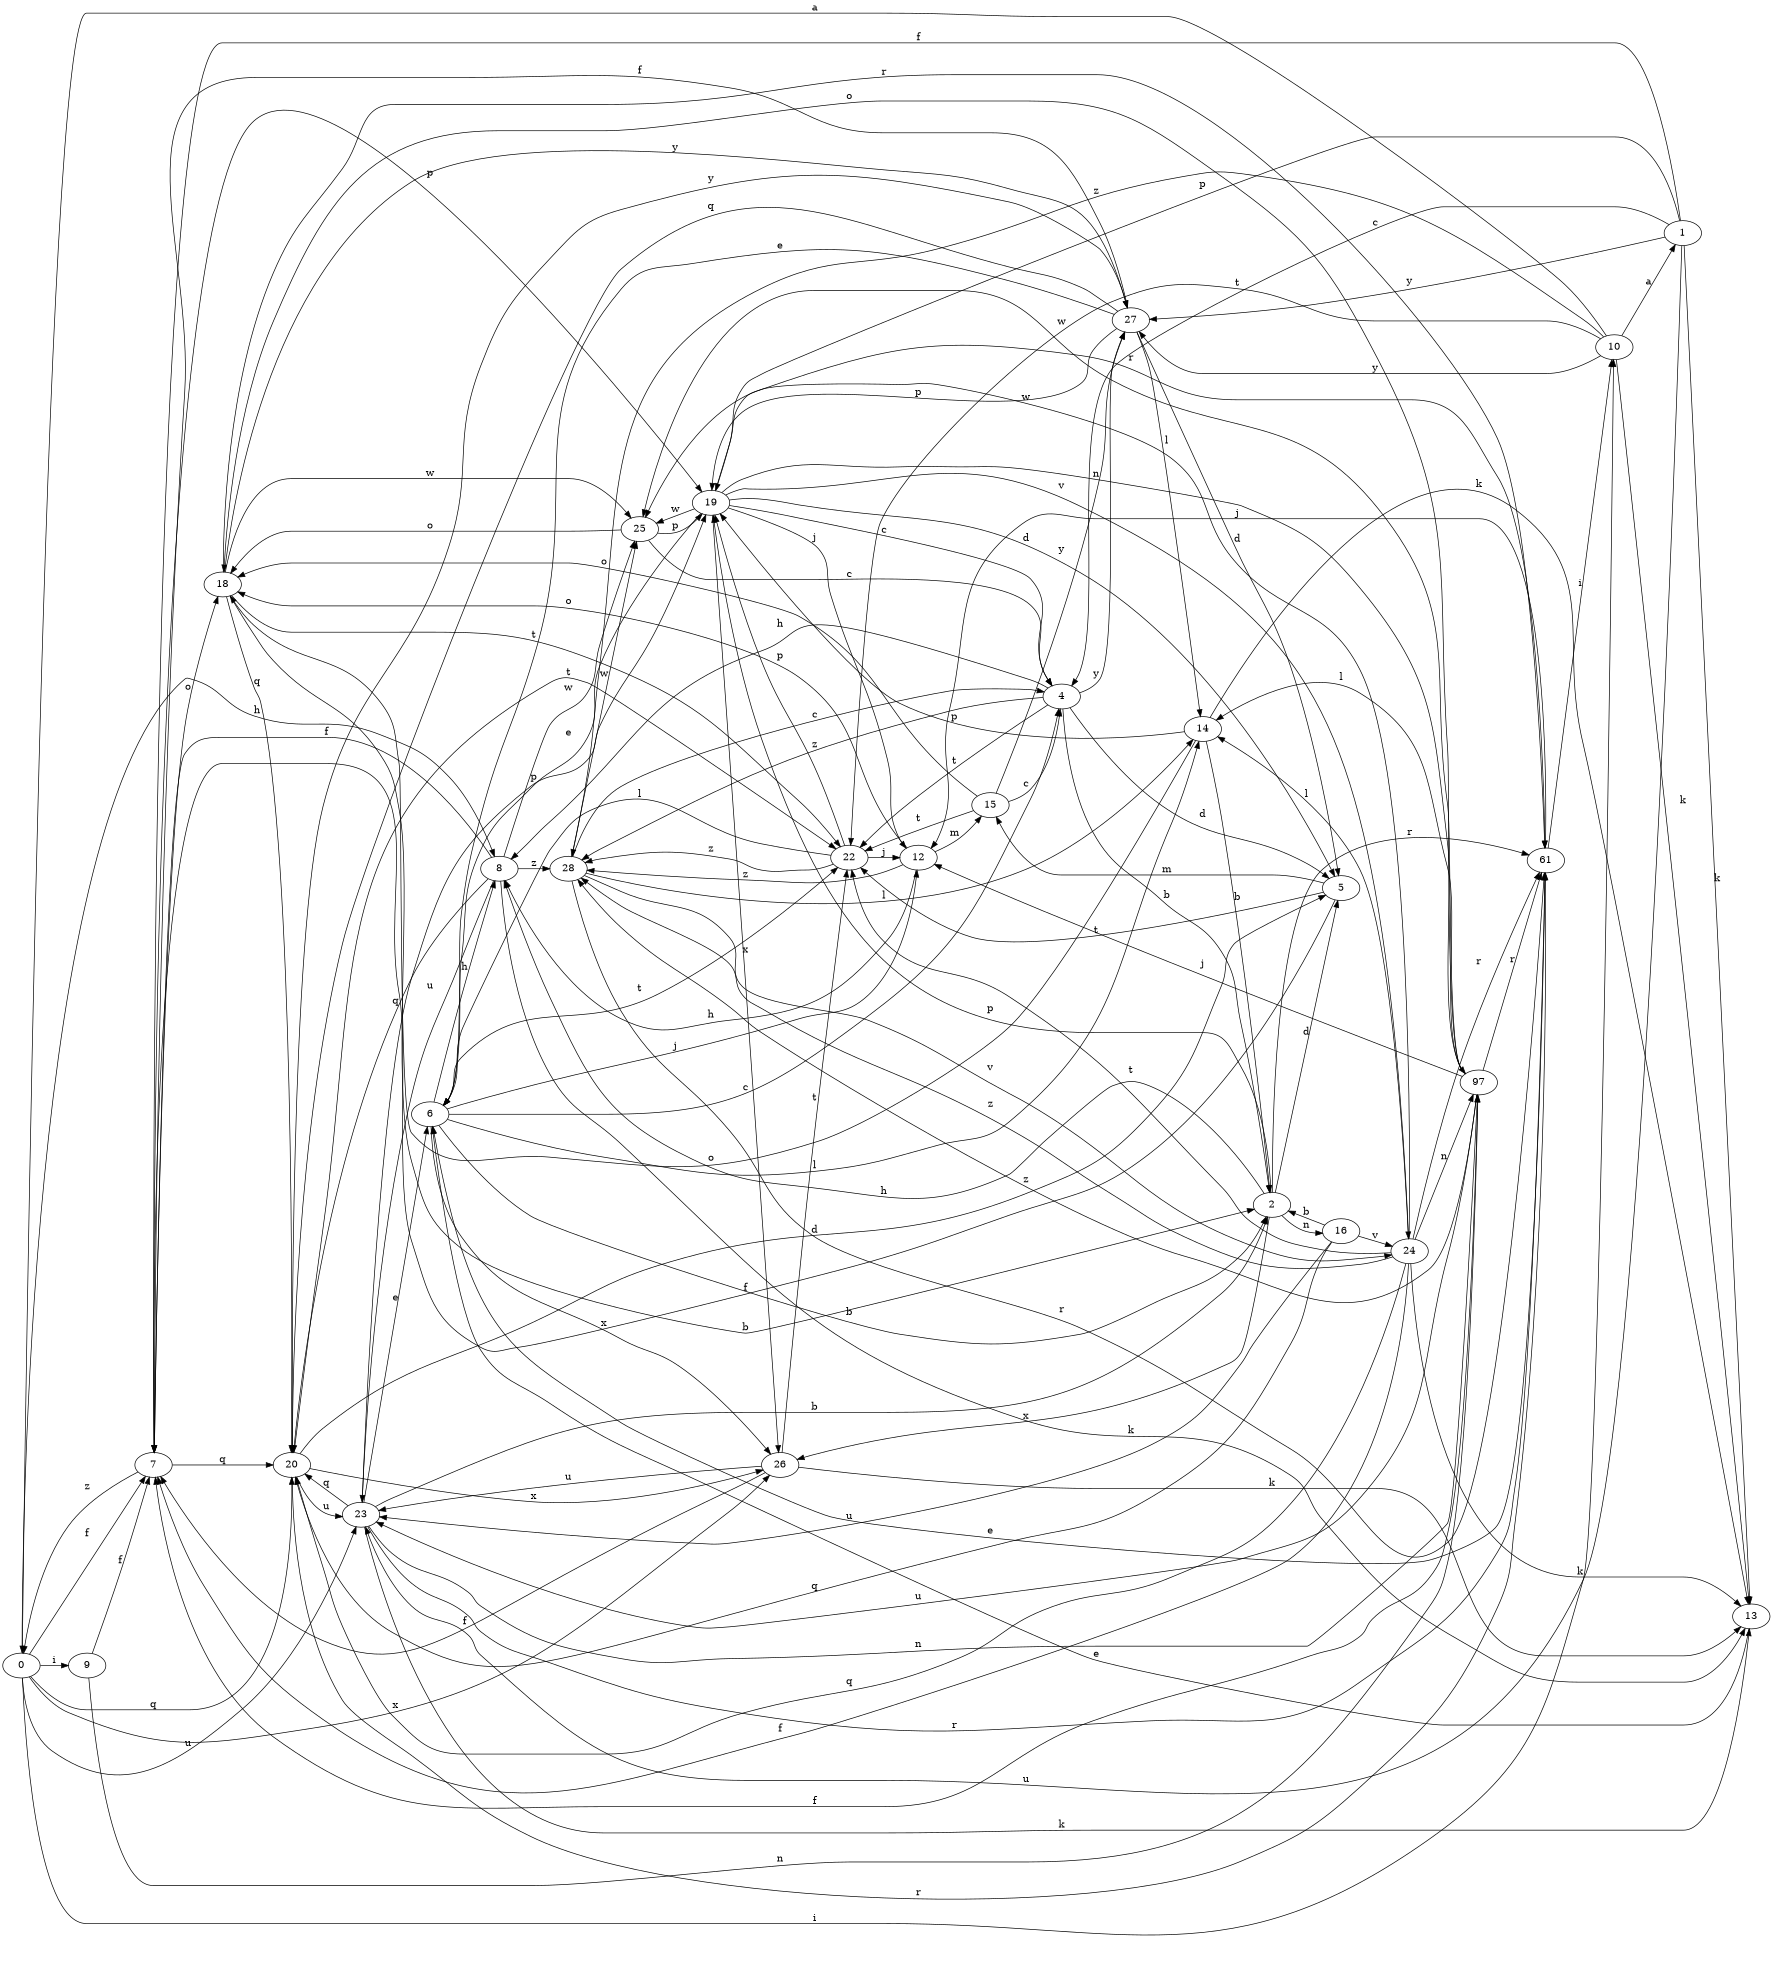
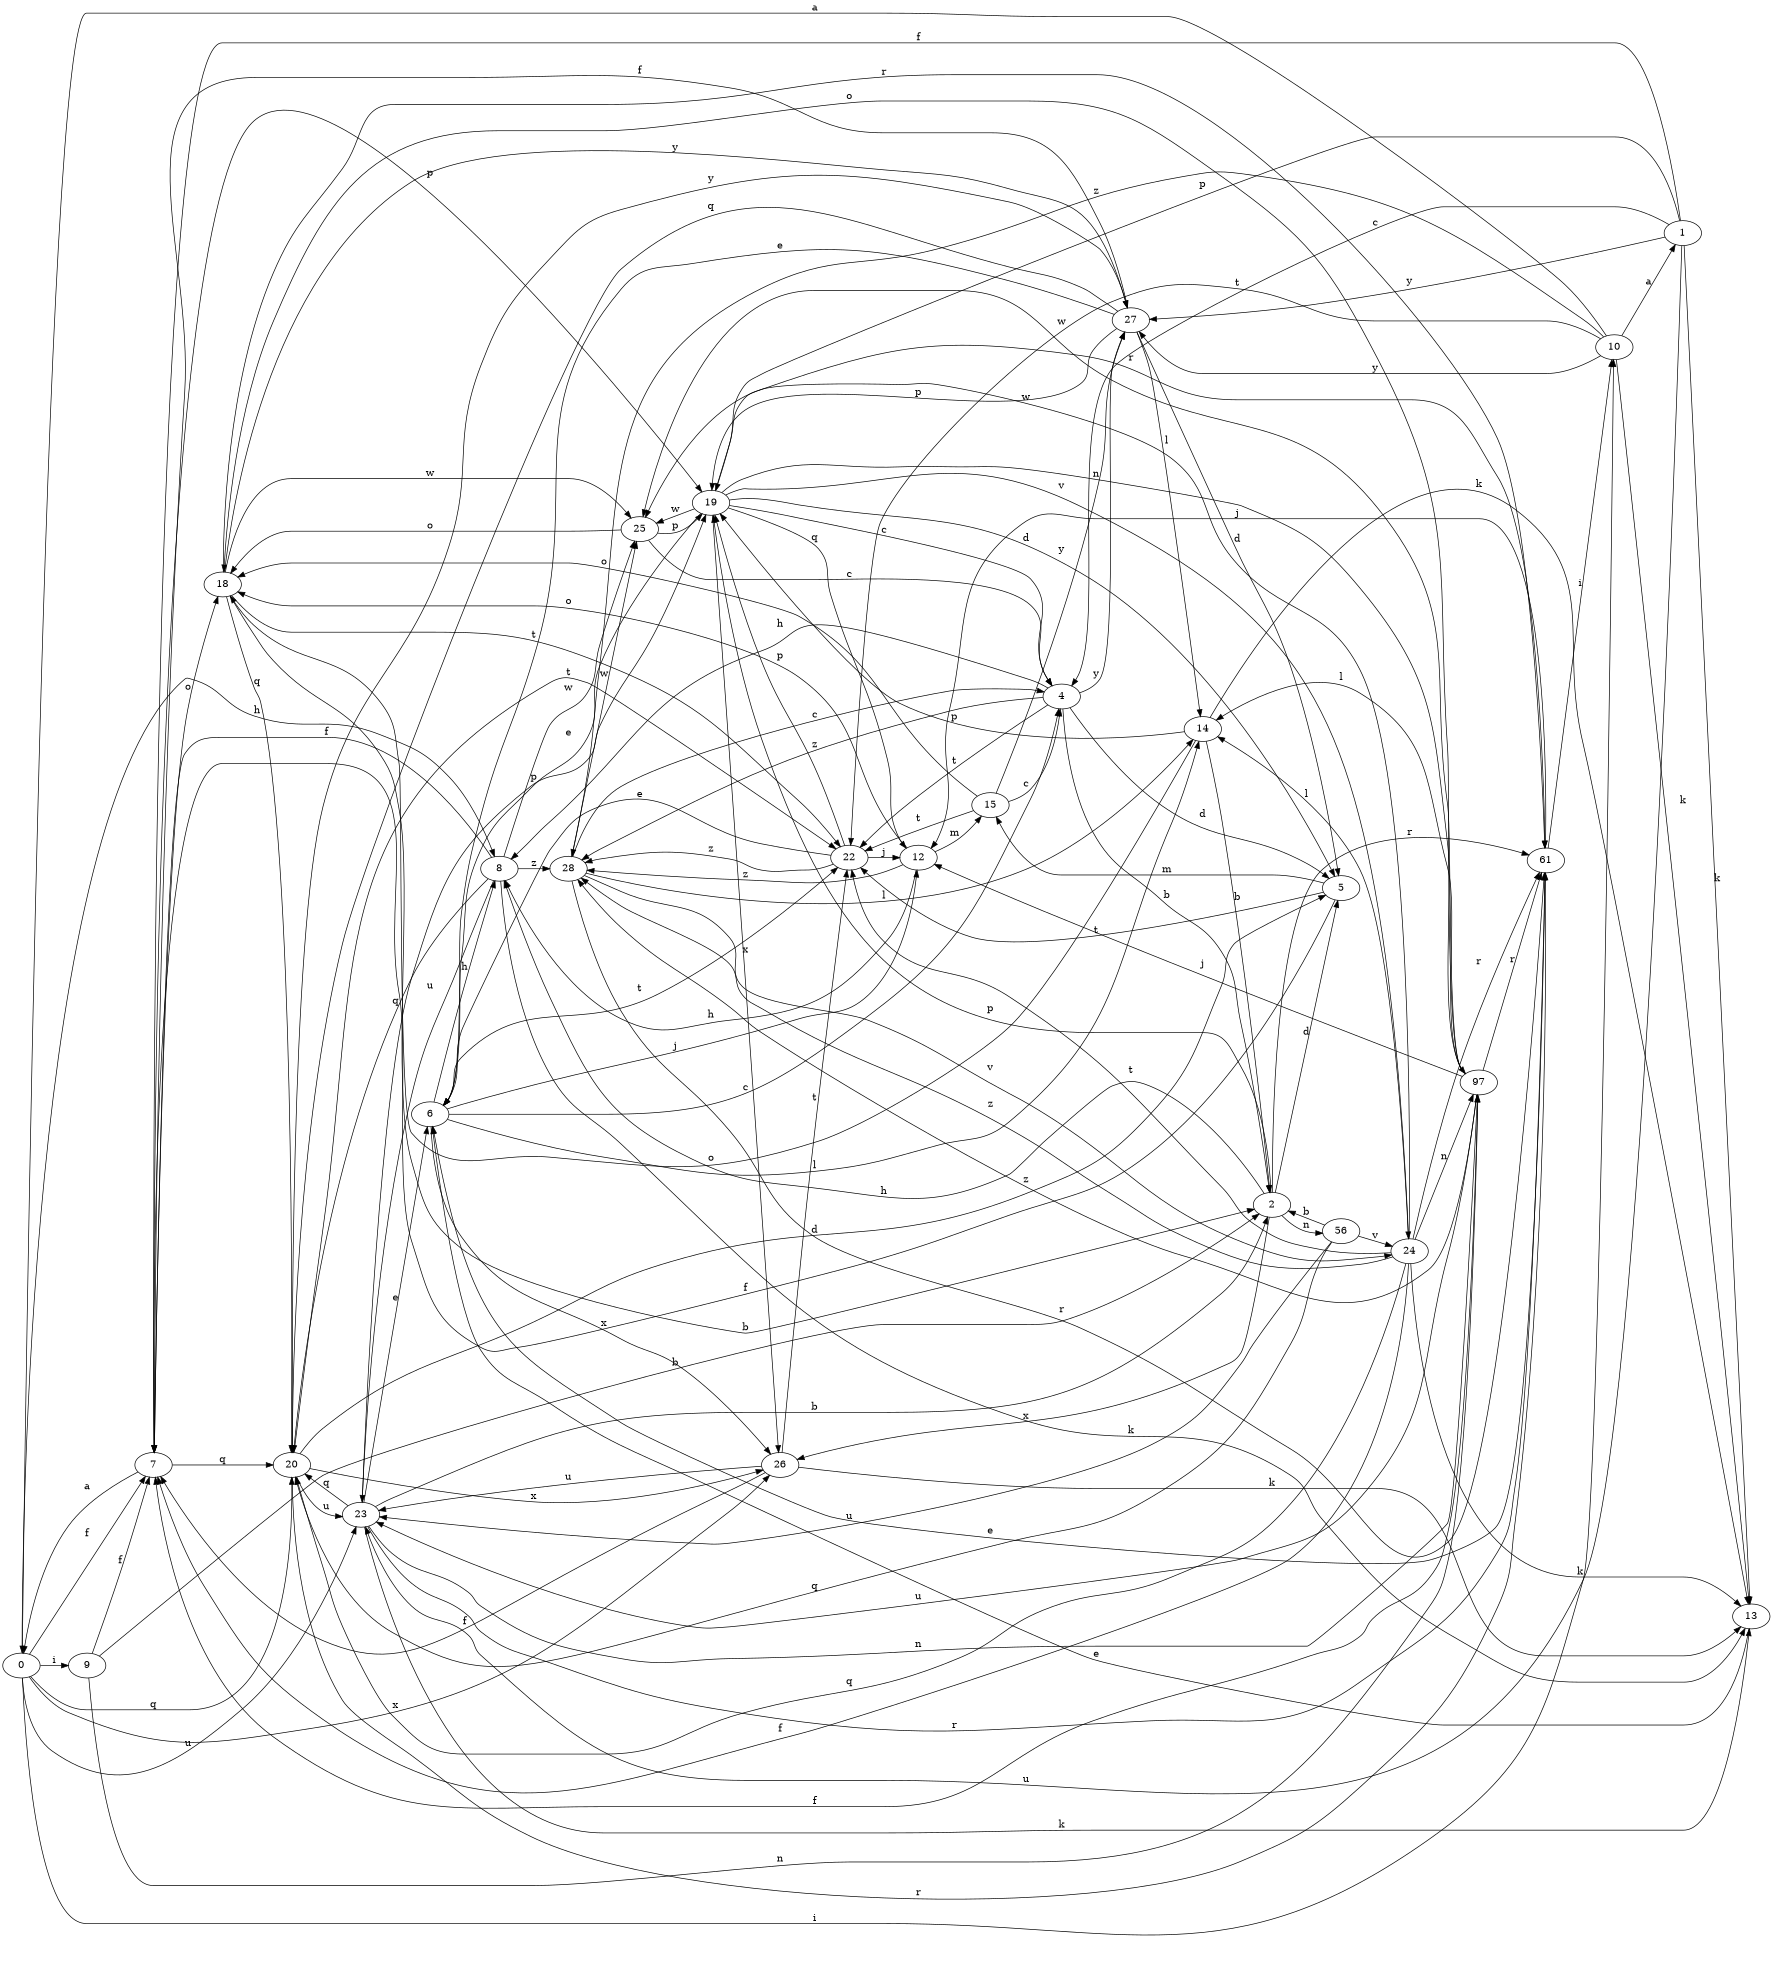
(815, 538) -> (815, 538)
(640, 794) -> (640, 794)
(1341, 1231) -> (1341, 1231)
(843, 1320) -> (653, 1375)
(87, 1487) -> (87, 1487)
